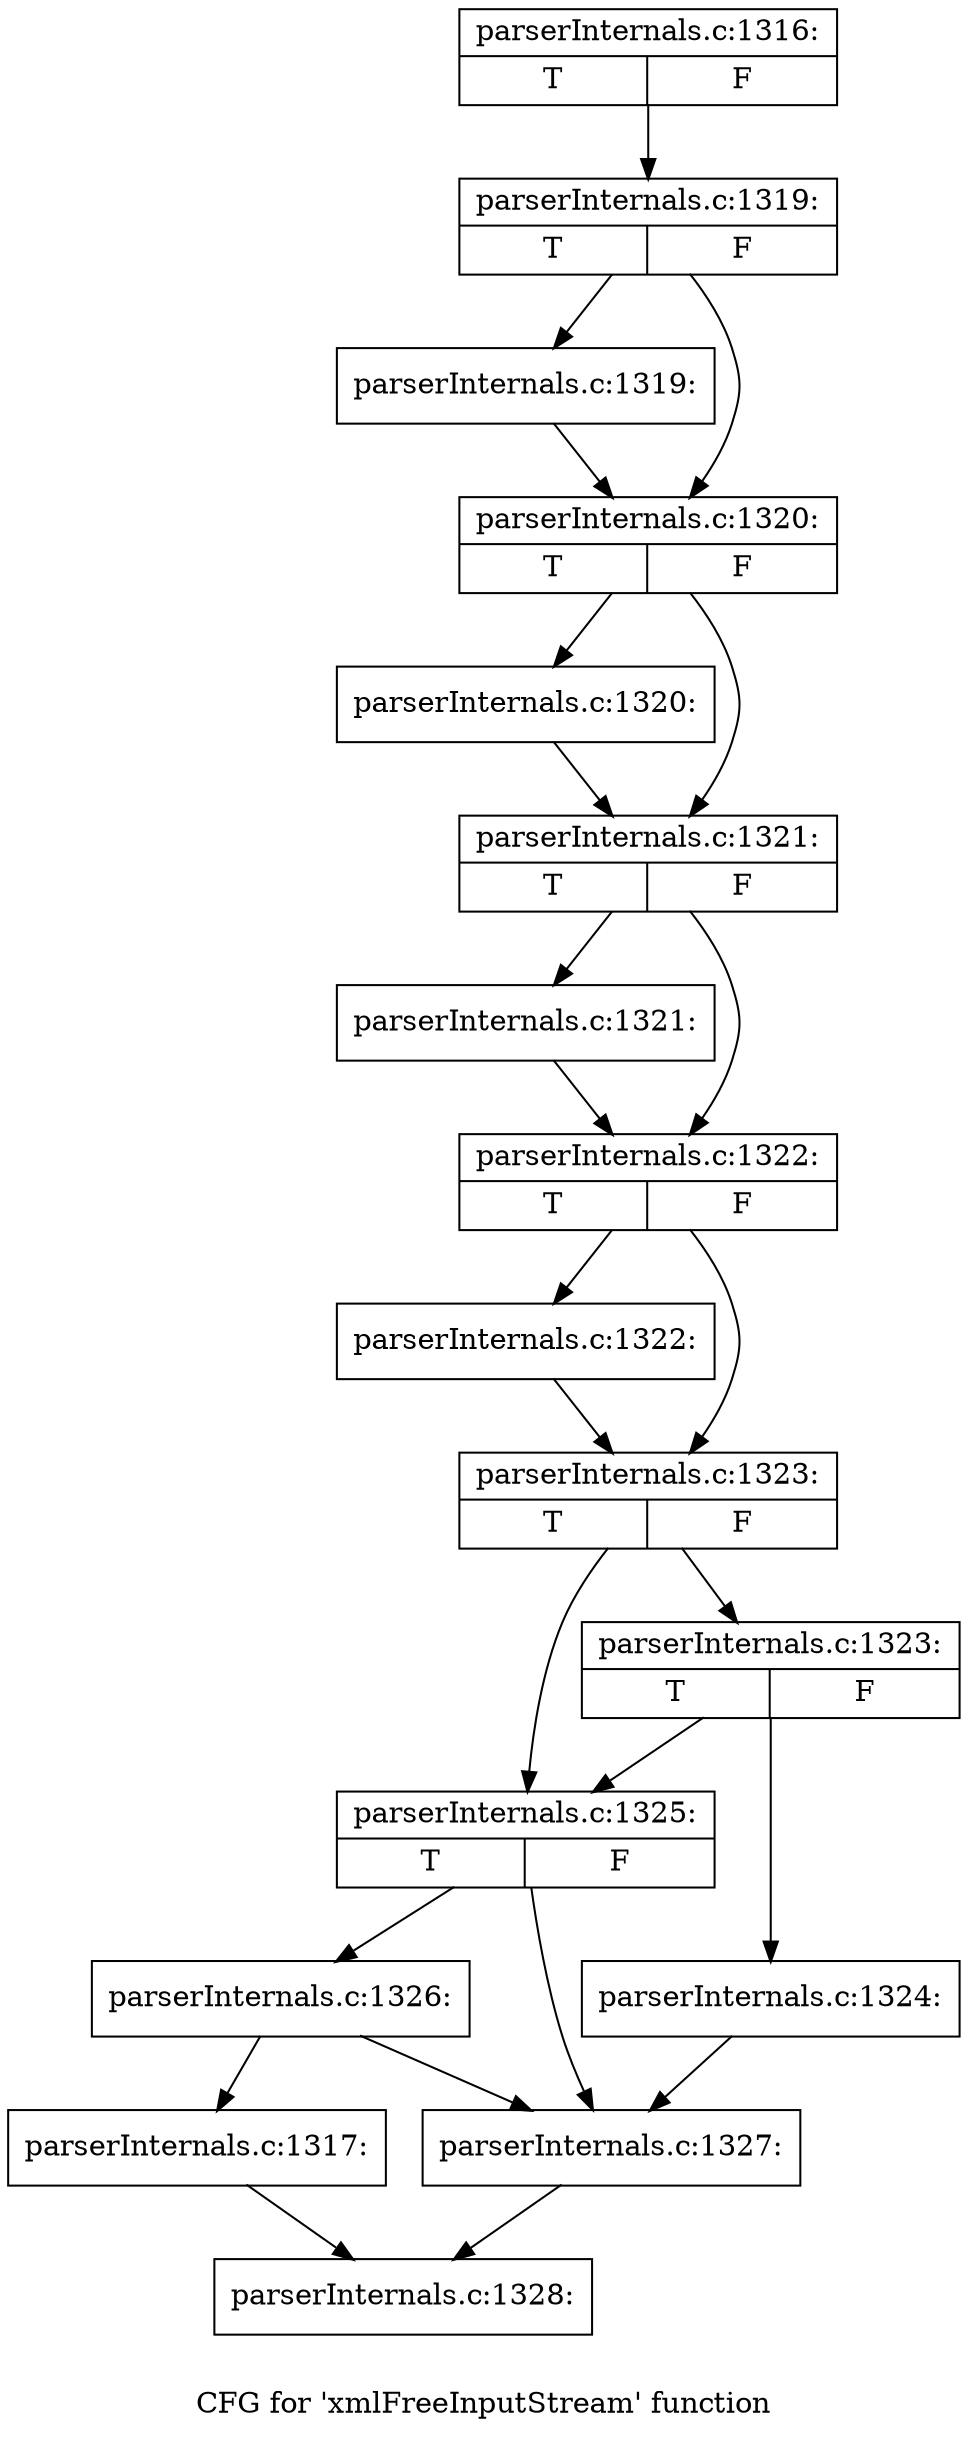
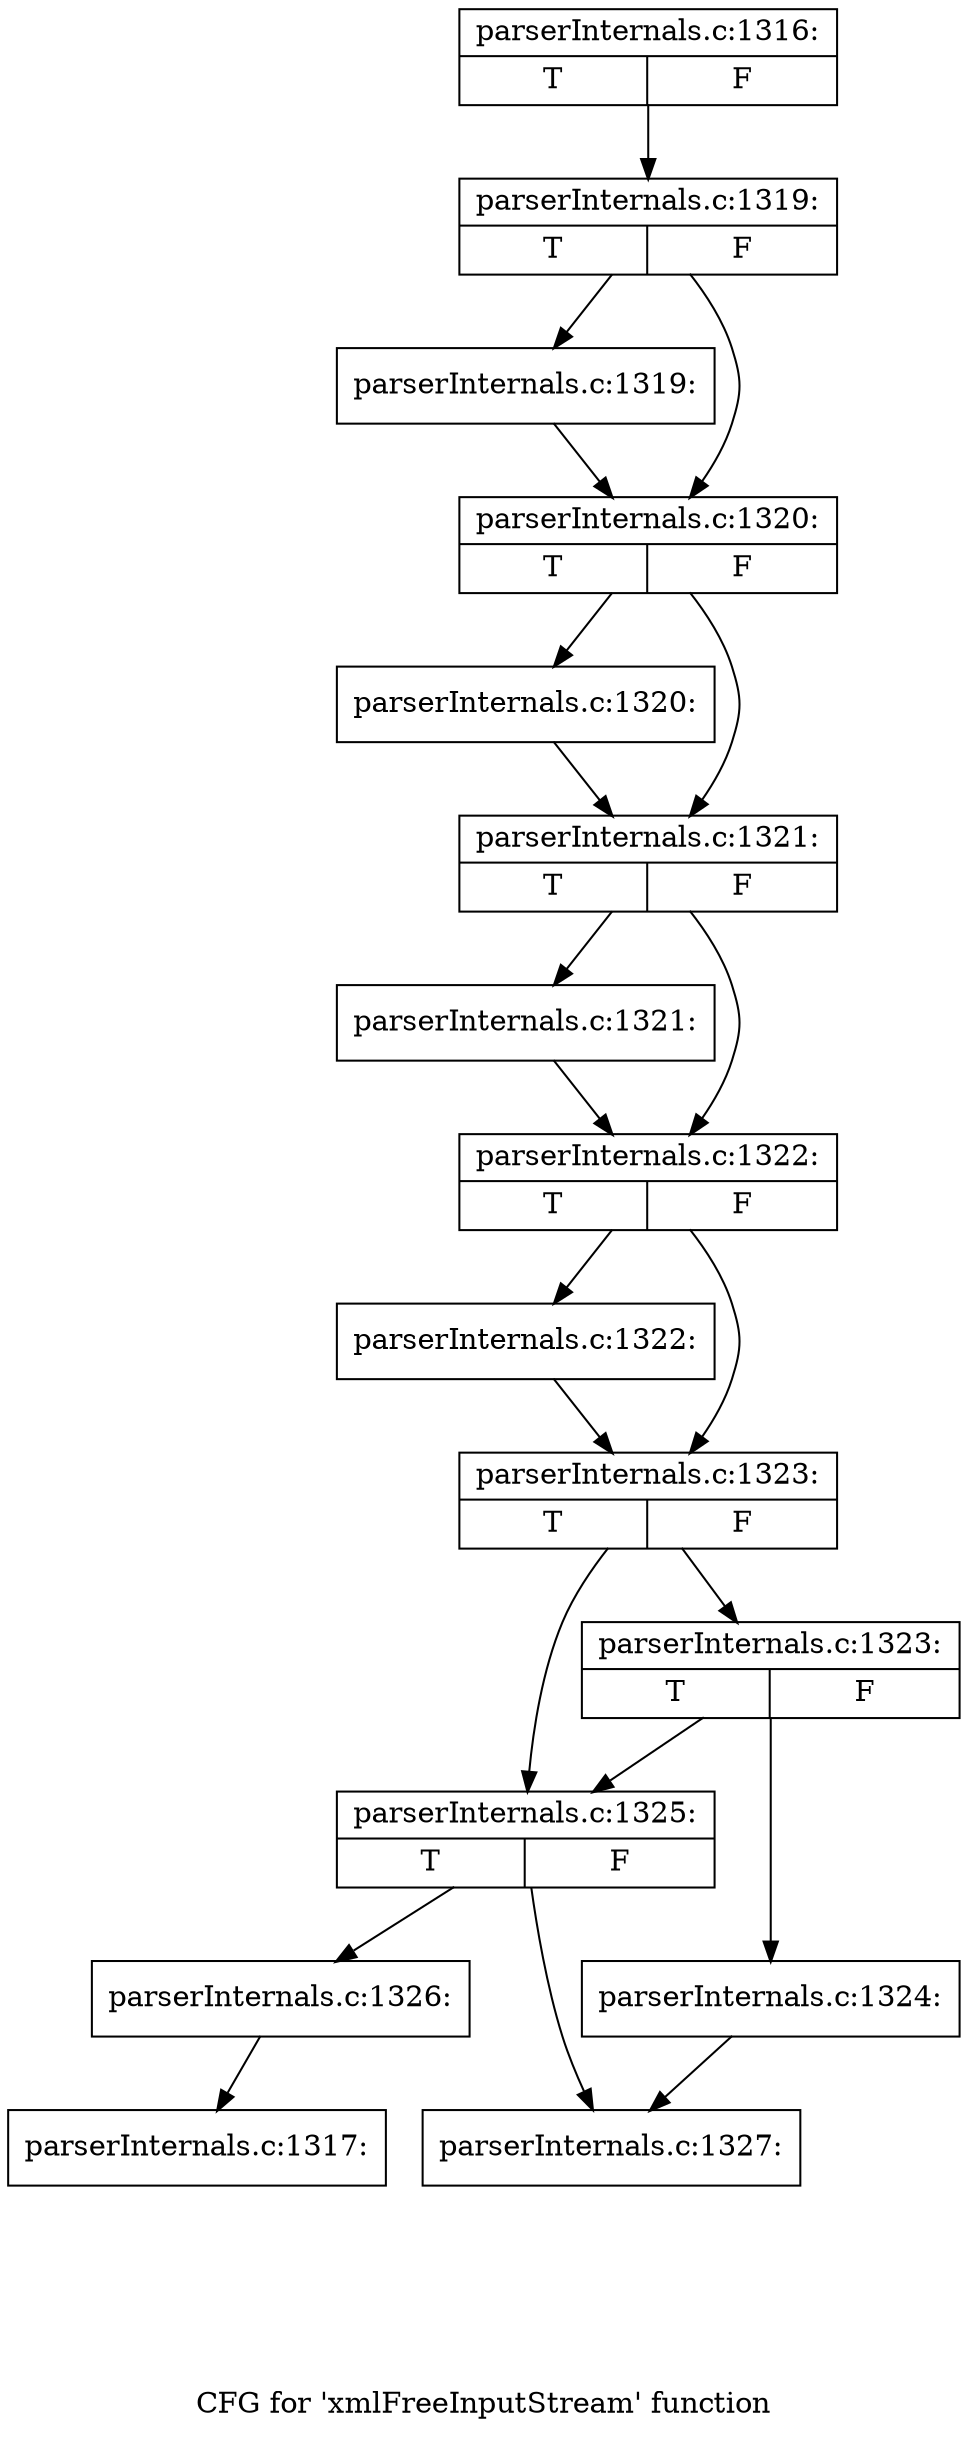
(436, 2069) -> none
(403, 2297) -> none
